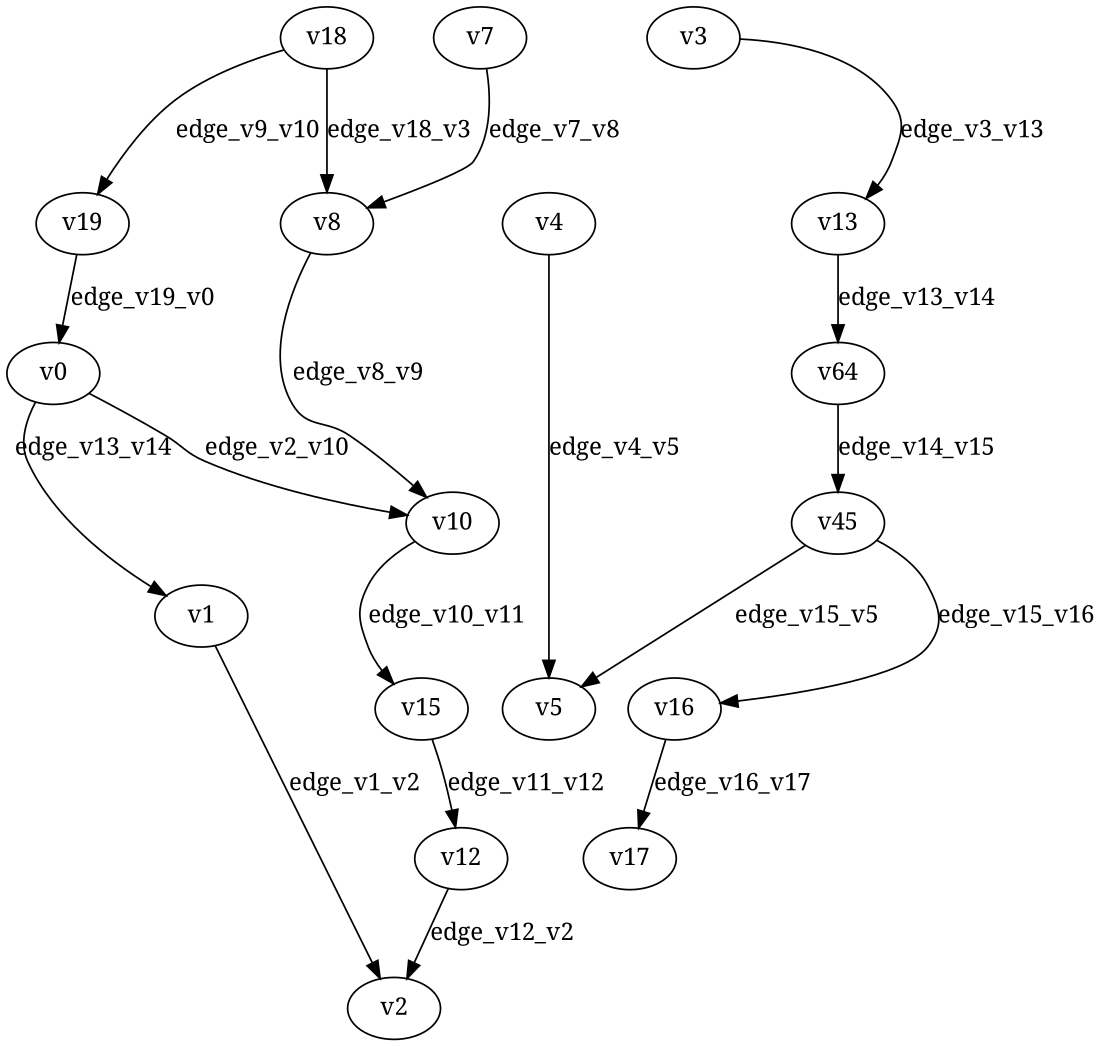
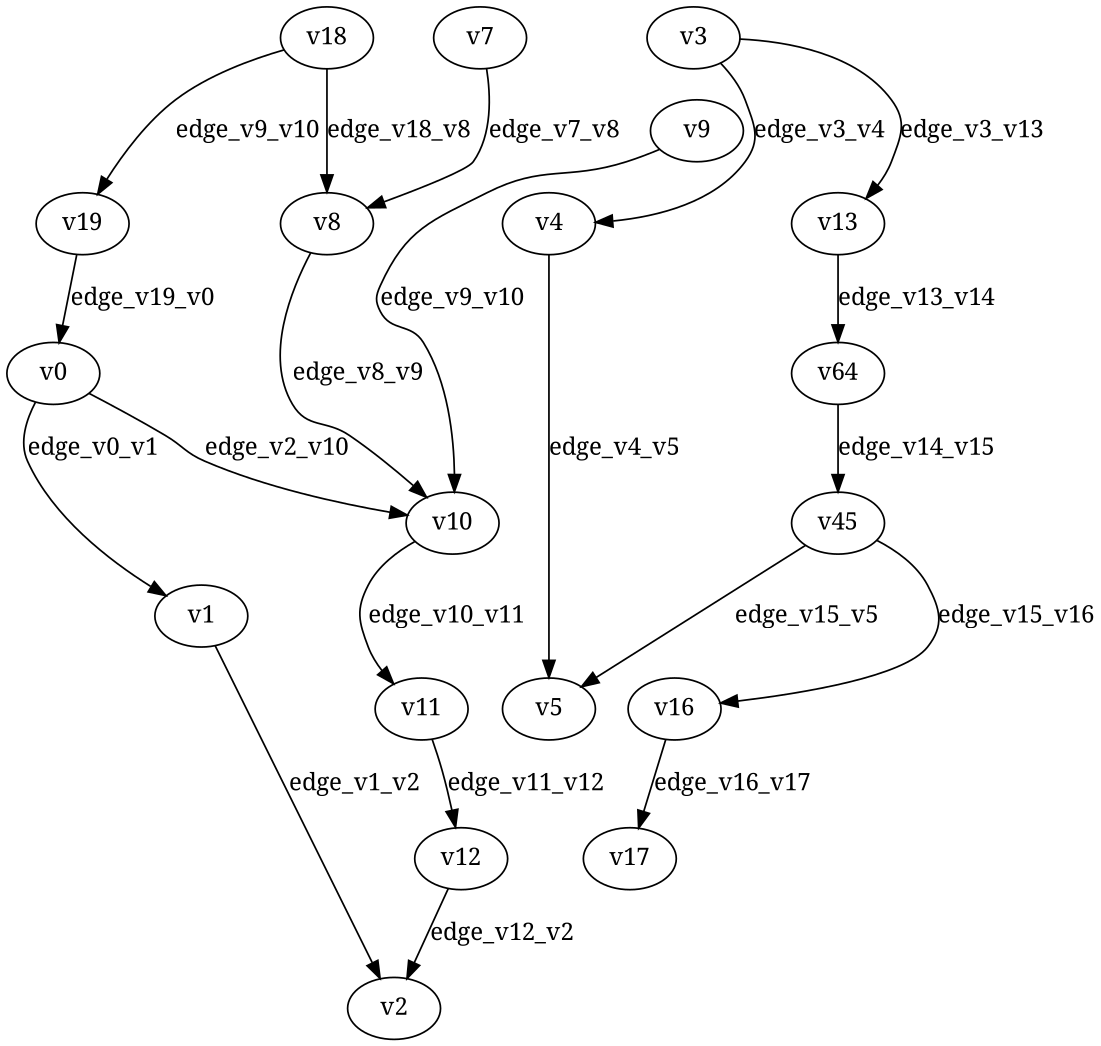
(399, 131) -> (399, 131)
none -> (697, 131)
none -> (732, 176)
(93, 448) -> (93, 448)
(422, 709) -> (422, 709)
